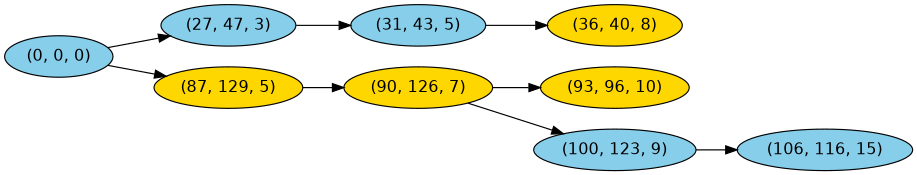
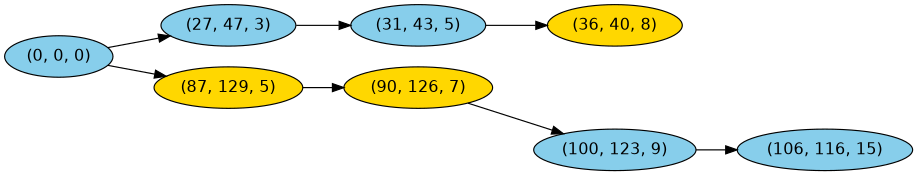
(615, 88) -> none
